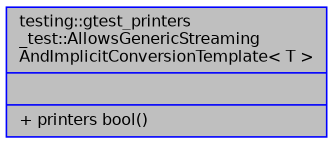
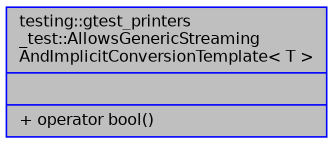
(84, 120) -> (87, 120)
